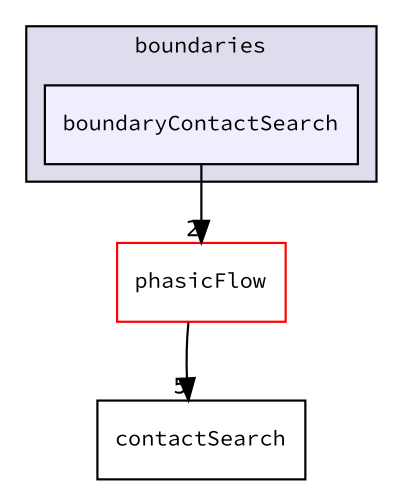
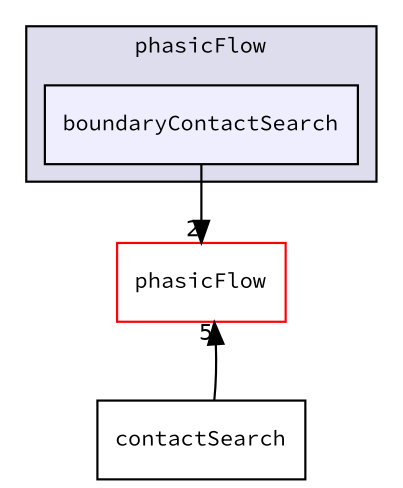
(201, 47) -> (201, 47)
(187, 350) -> (216, 372)
